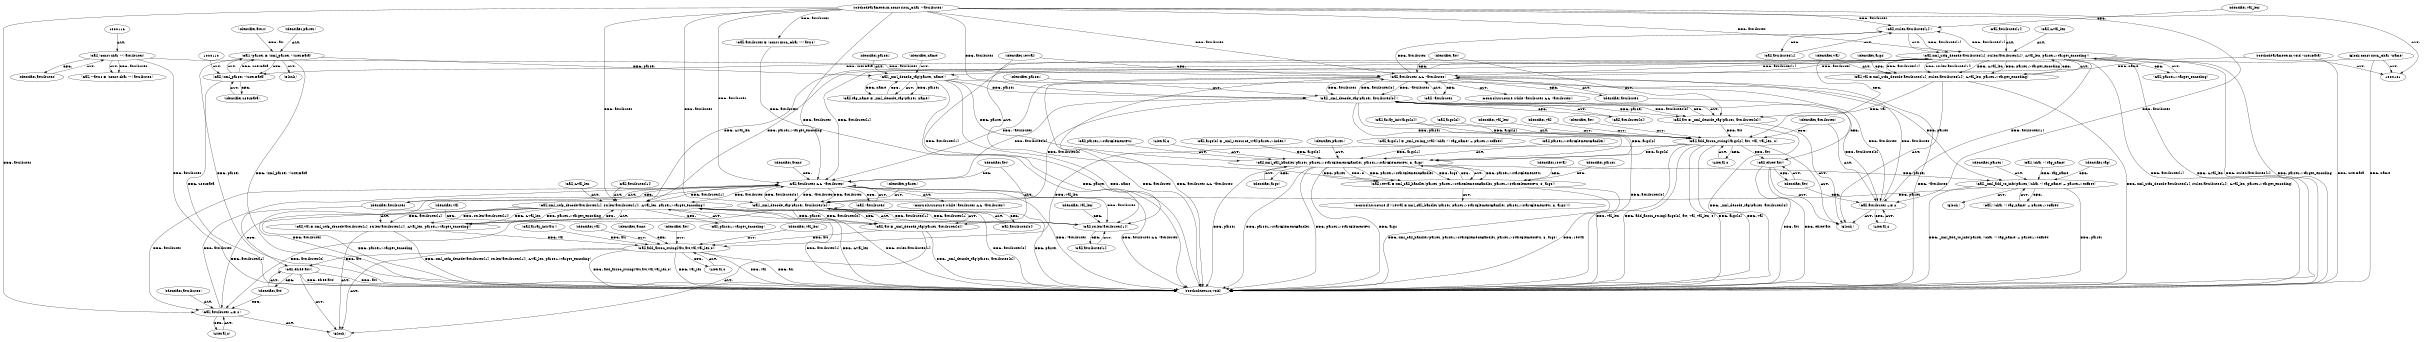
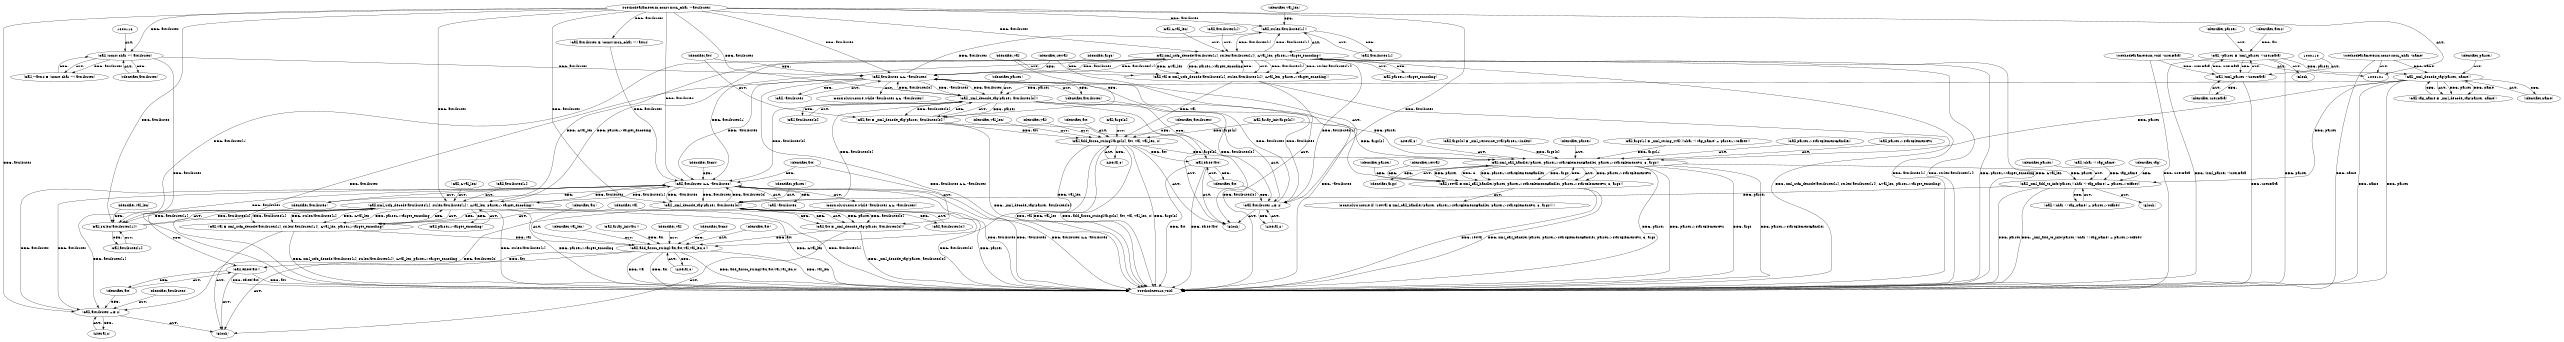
none -> (362, 10)
(2376, 56) -> (2383, 56)
none -> (68, 60)
none -> (2508, 82)
none -> (585, 206)
